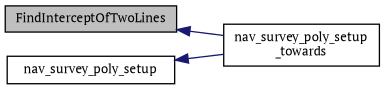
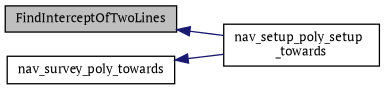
(302, 45) -> (302, 45)
(91, 70) -> (91, 70)
